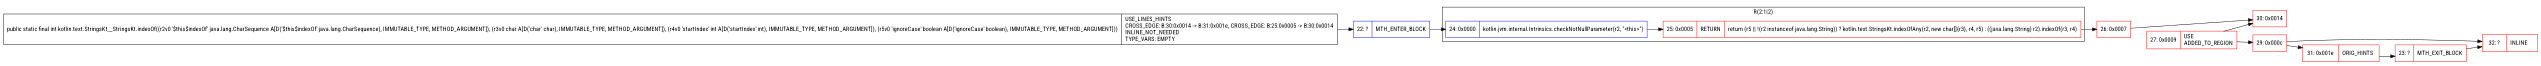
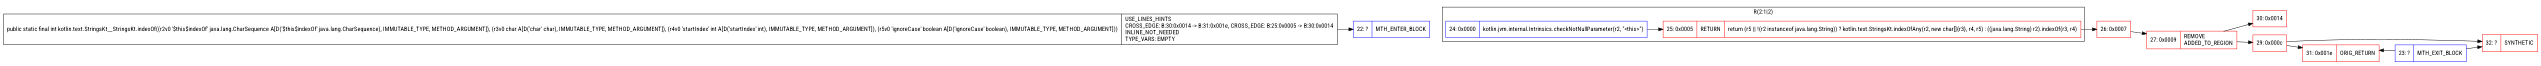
(2189, 24) -> (2136, 32)
(1436, 29) -> none
(2189, 36) -> (2195, 36)
(2519, 43) -> (2519, 43)
(2358, 53) -> (2358, 53)
(2431, 53) -> (2431, 53)
(2385, 56) -> (2389, 50)
